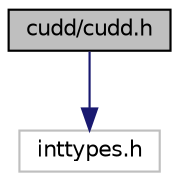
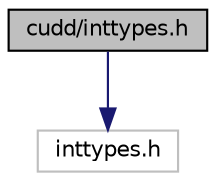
(90, 30) -> (108, 30)
